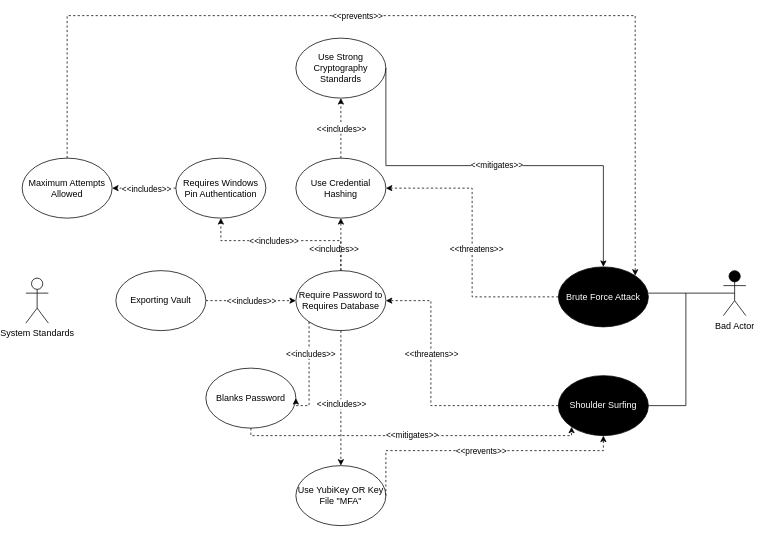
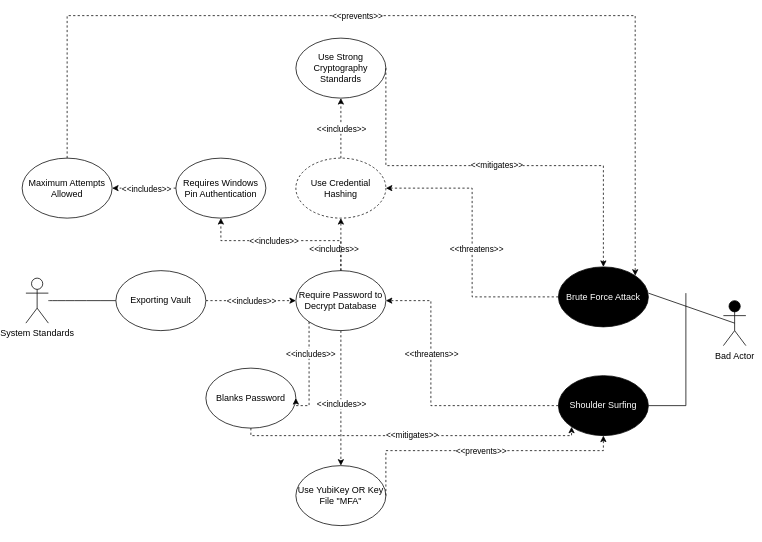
(386, 160) -> (386, 160)
(341, 188) -> (341, 188)
(735, 293) -> (735, 323)
none -> (82, 300)
(341, 300) -> (341, 300)
